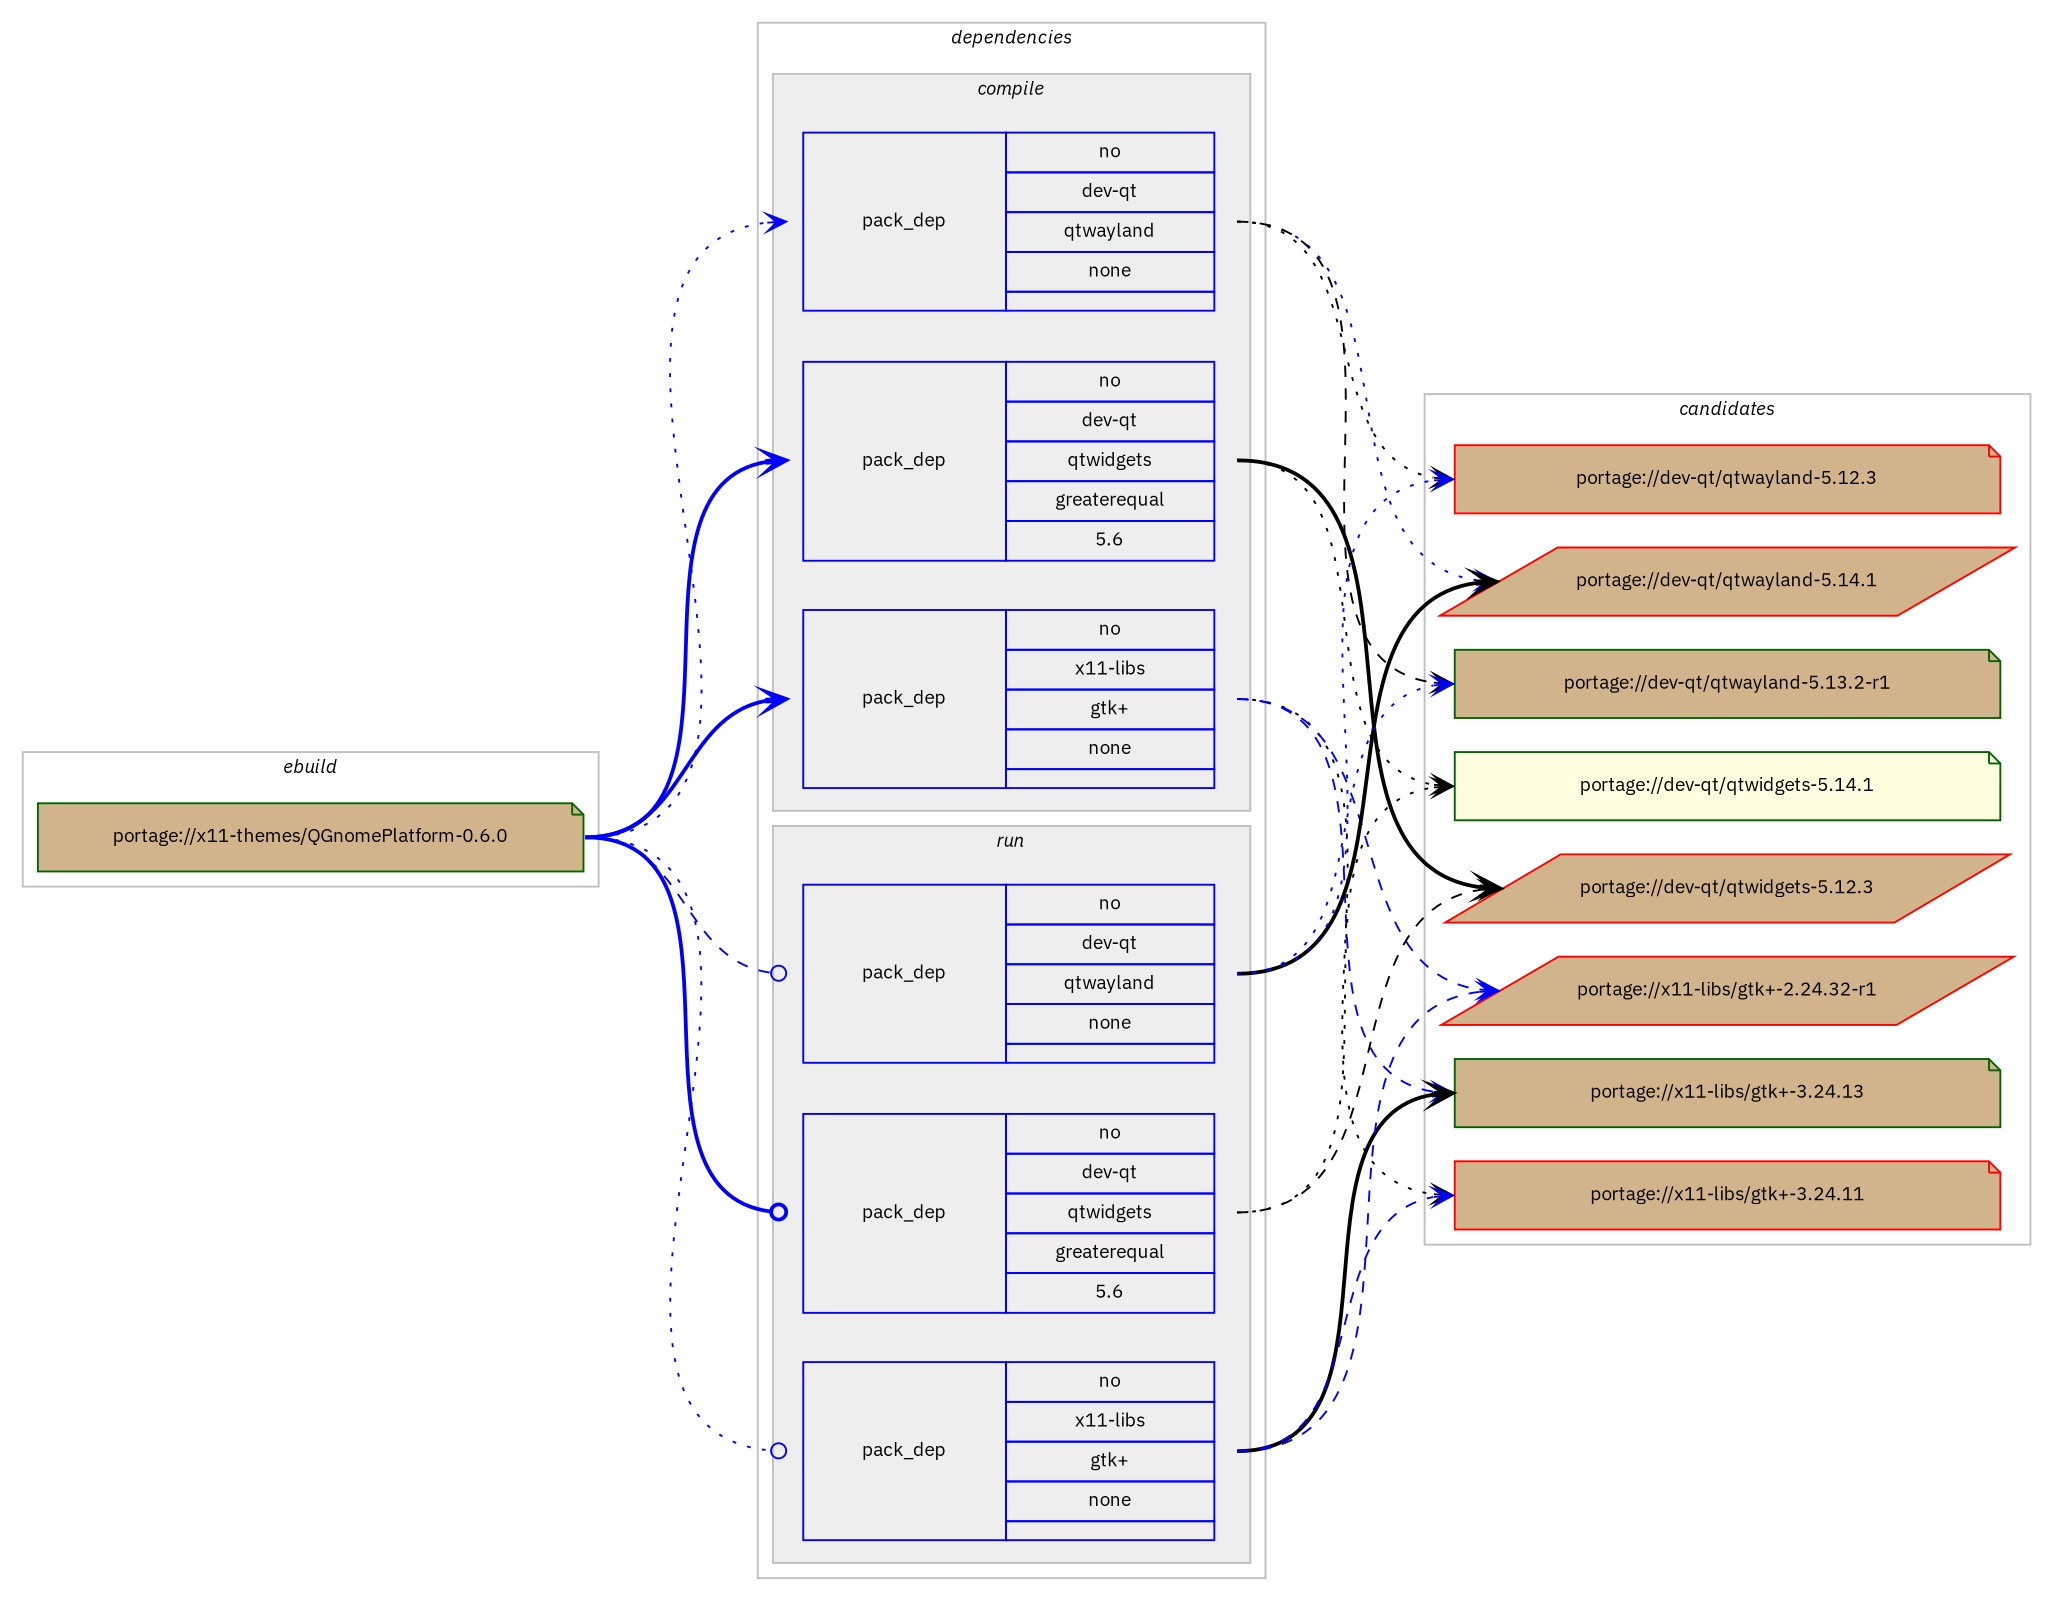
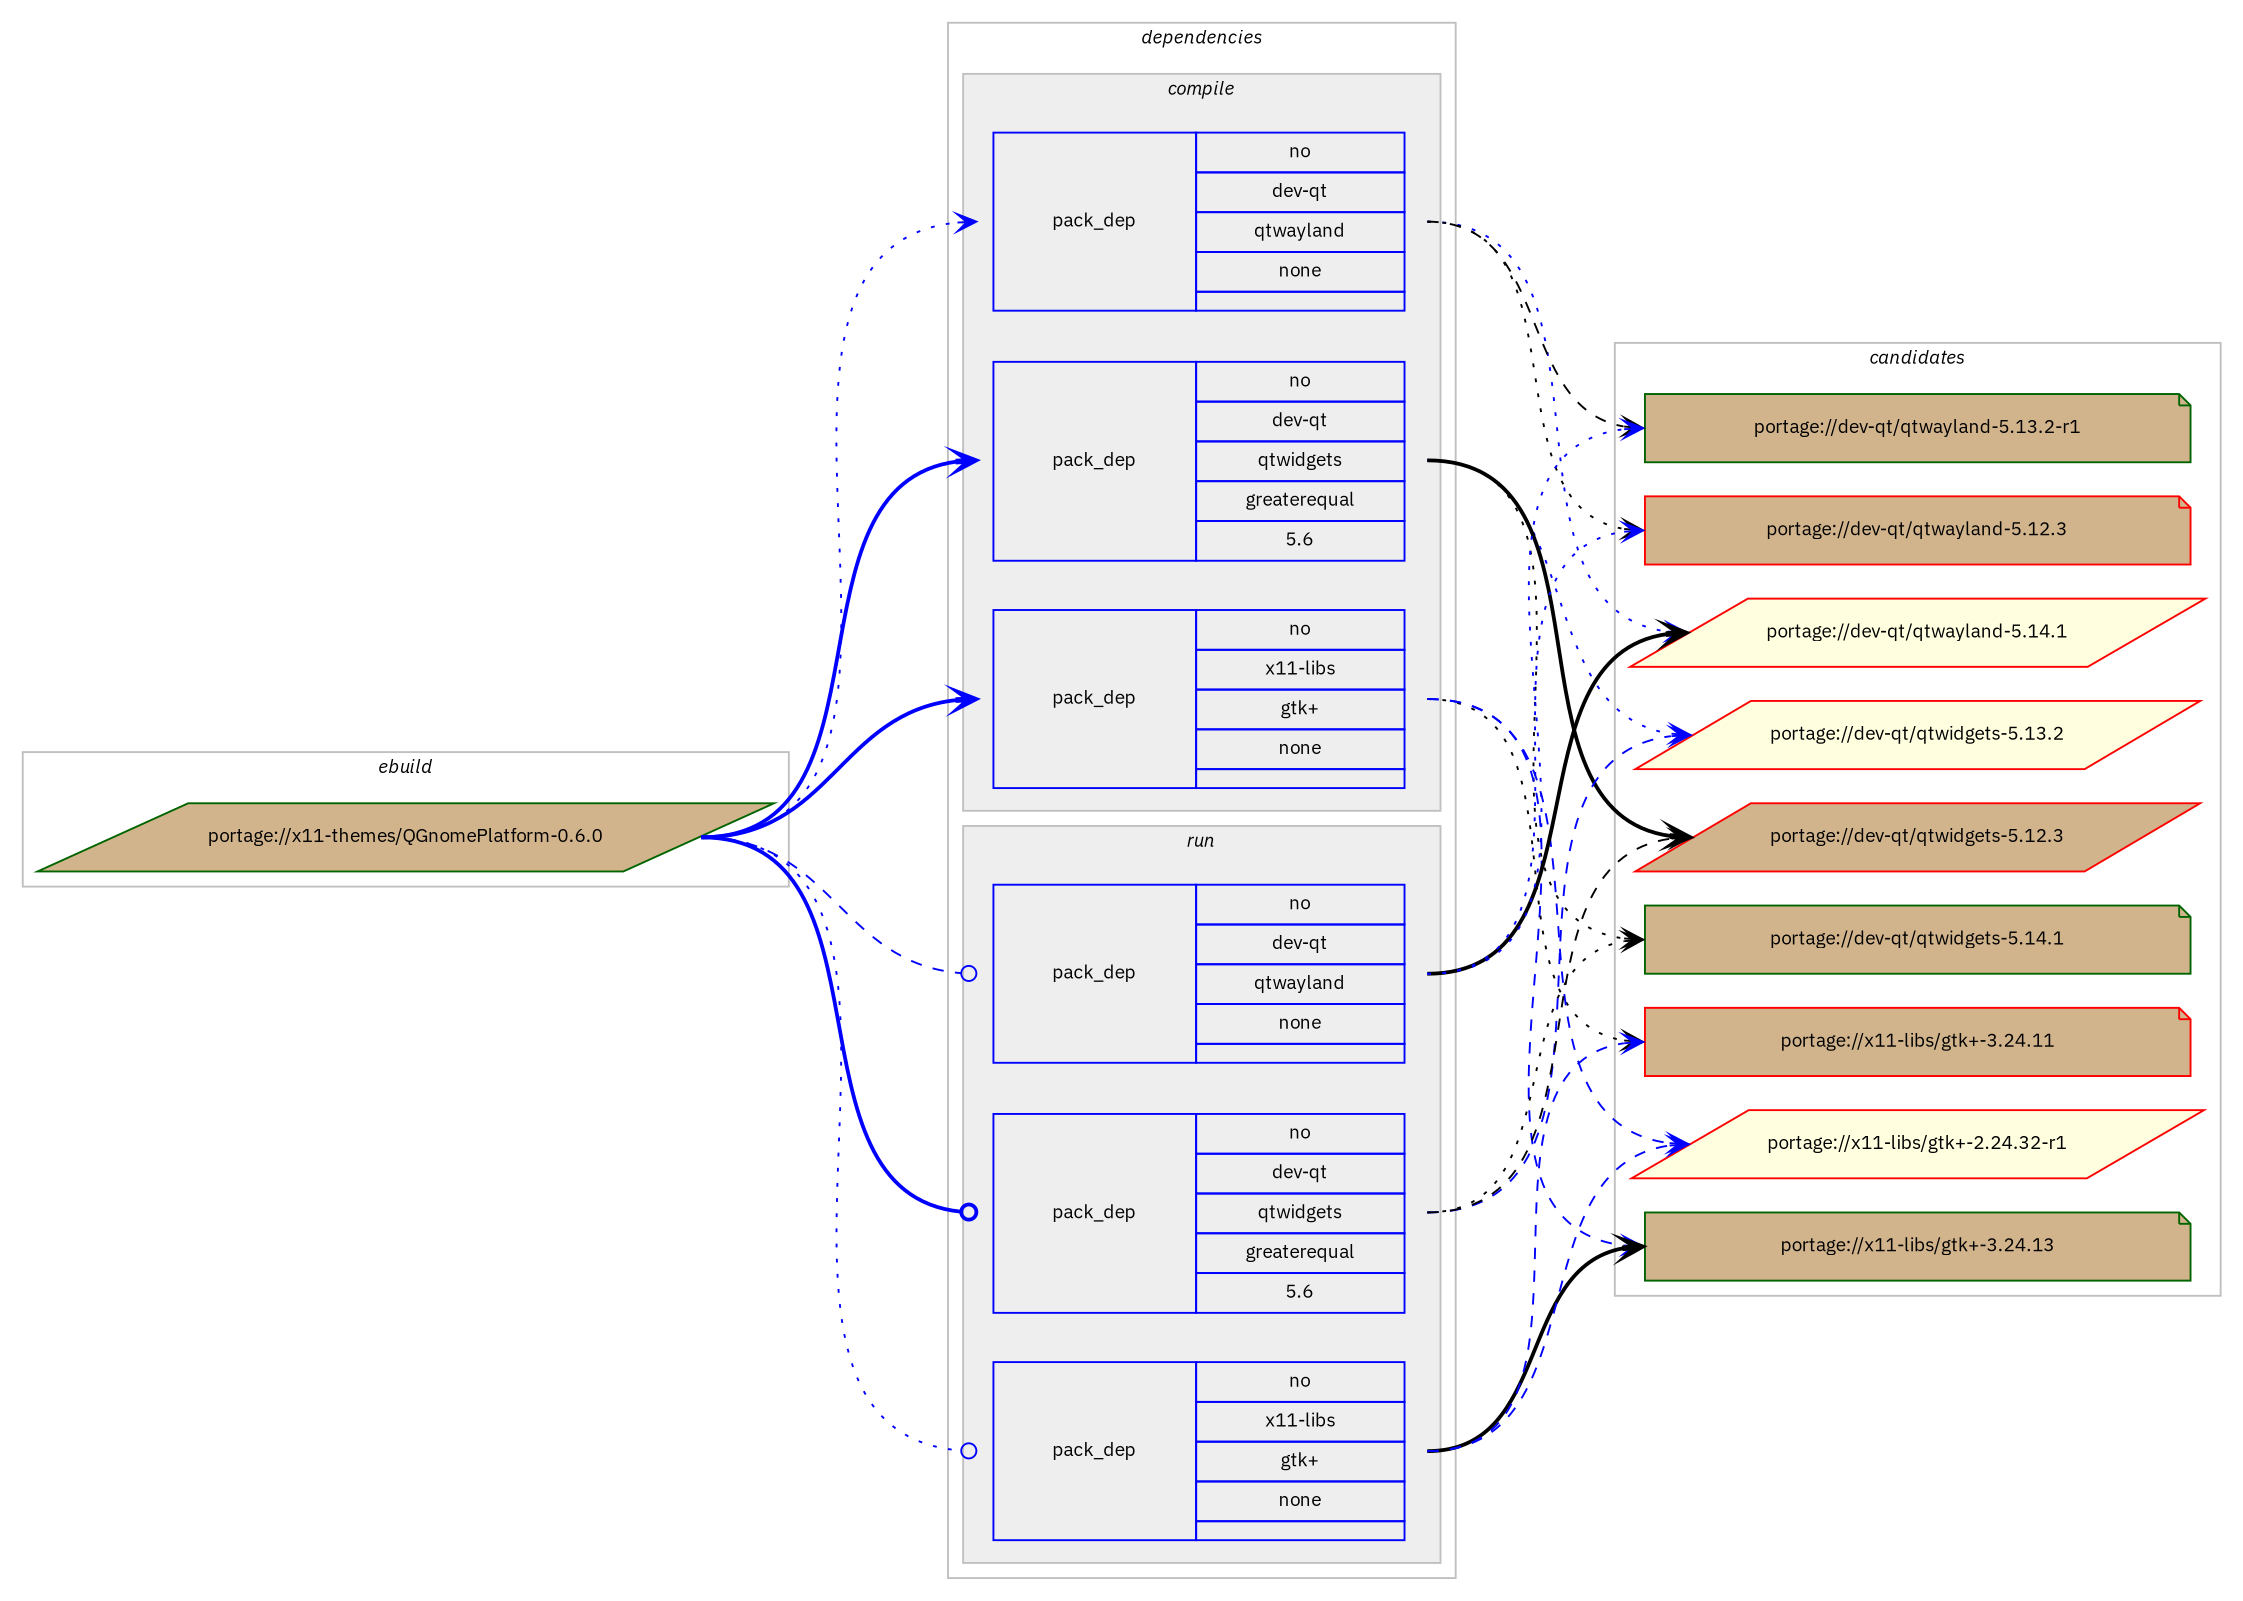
(1728, 582) -> (1918, 633)
none -> (1918, 735)
(1728, 786) -> (1918, 940)
(311, 837) -> (406, 837)
(1728, 991) -> (1918, 1144)
